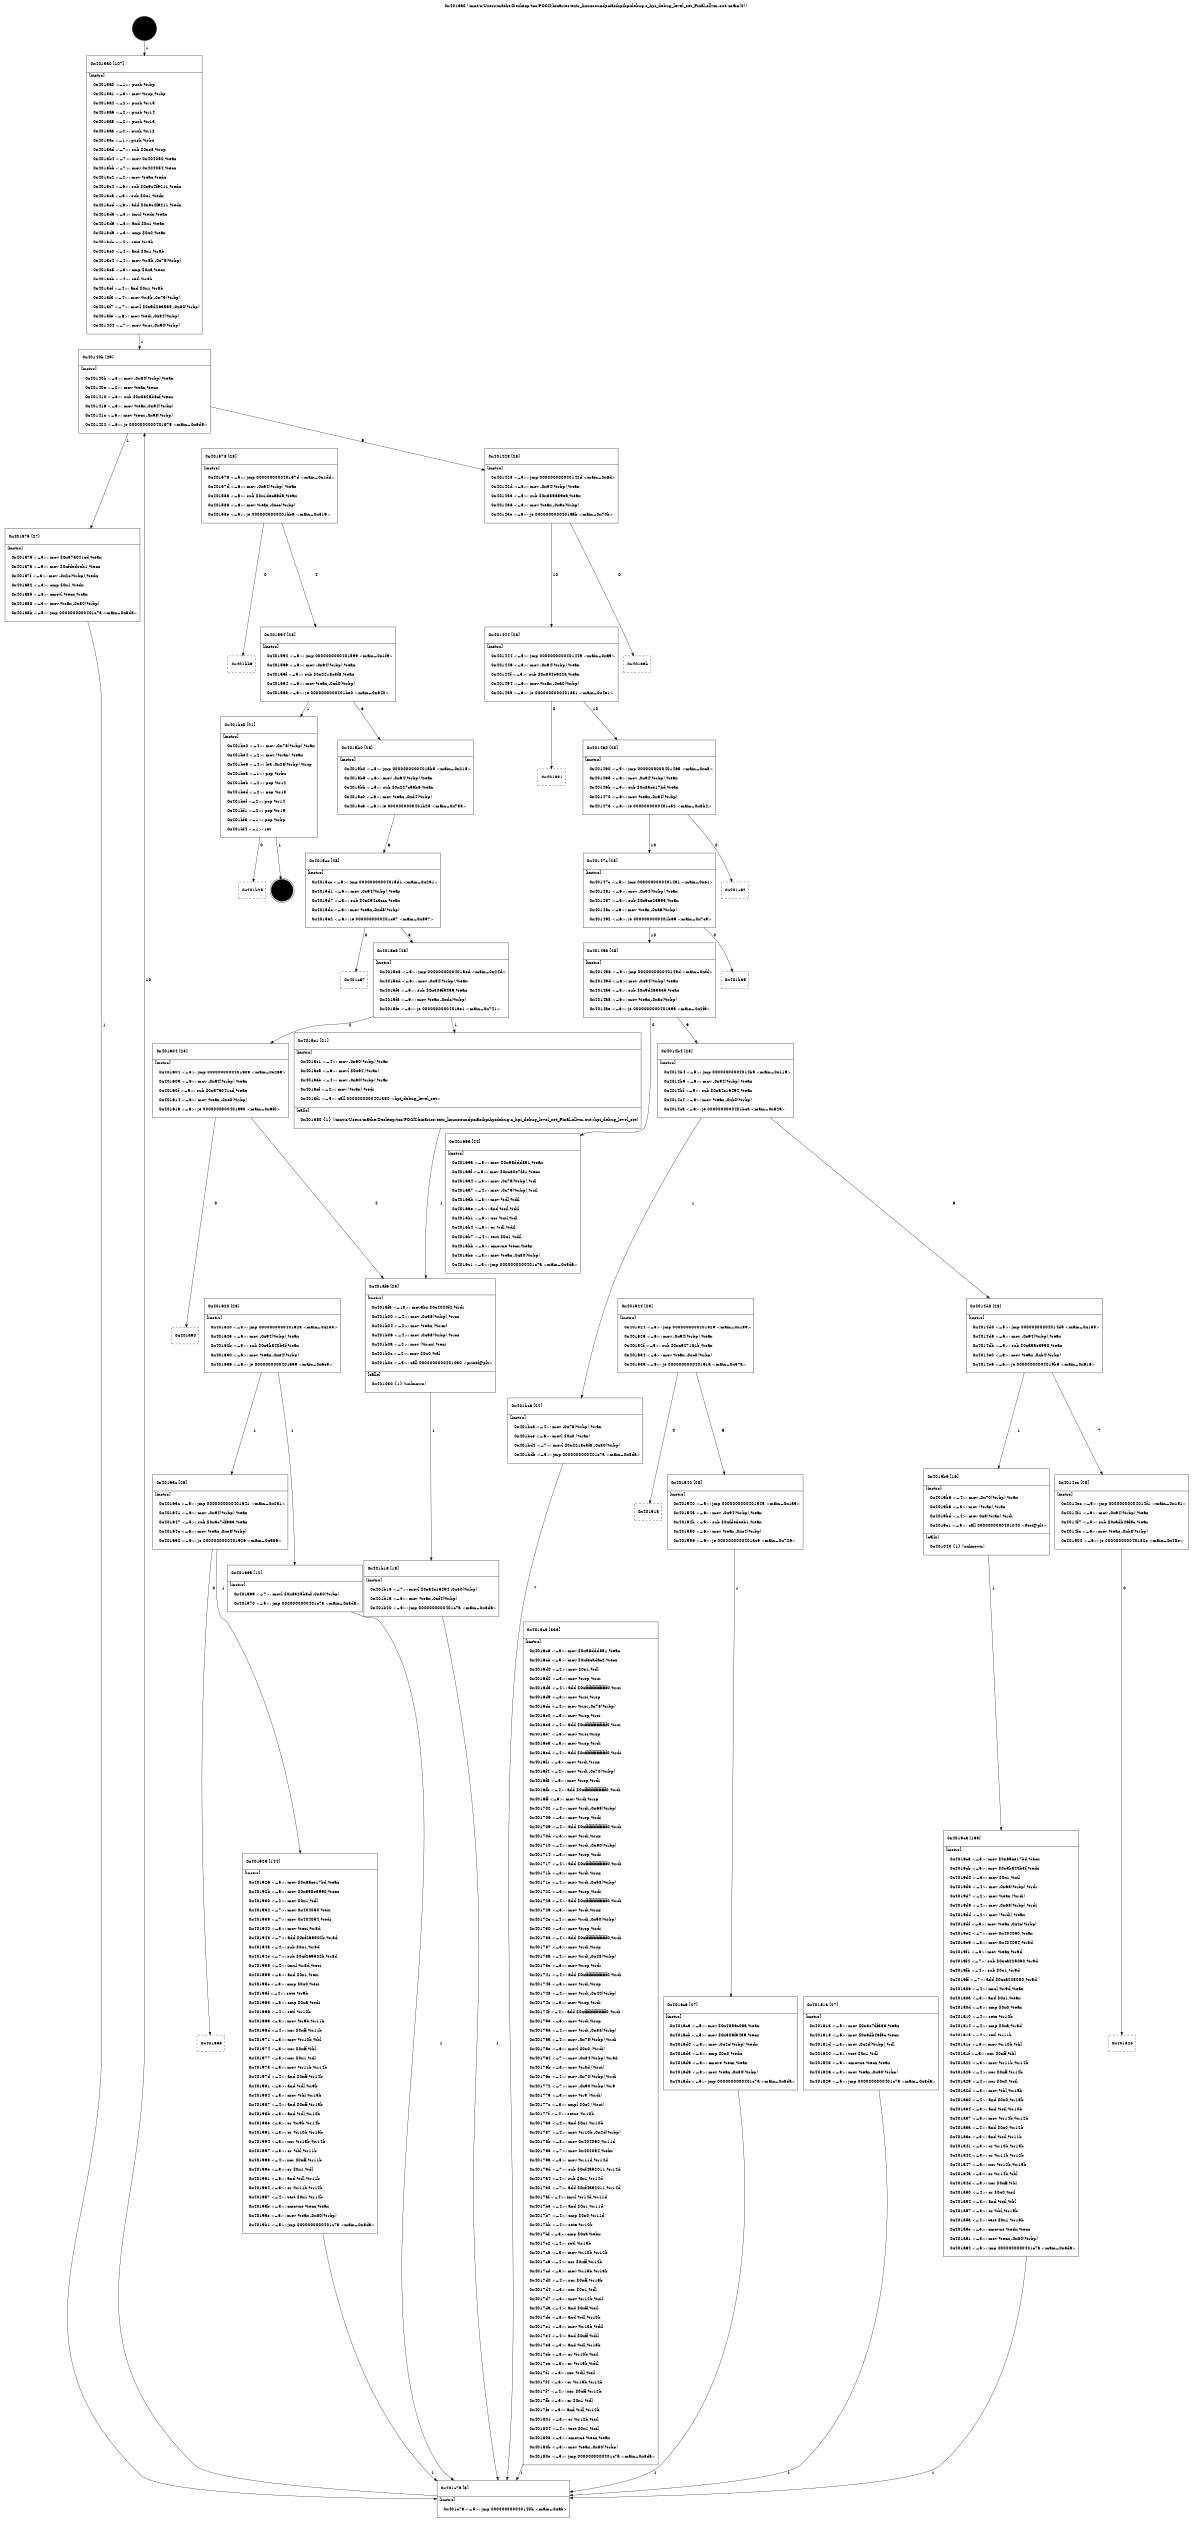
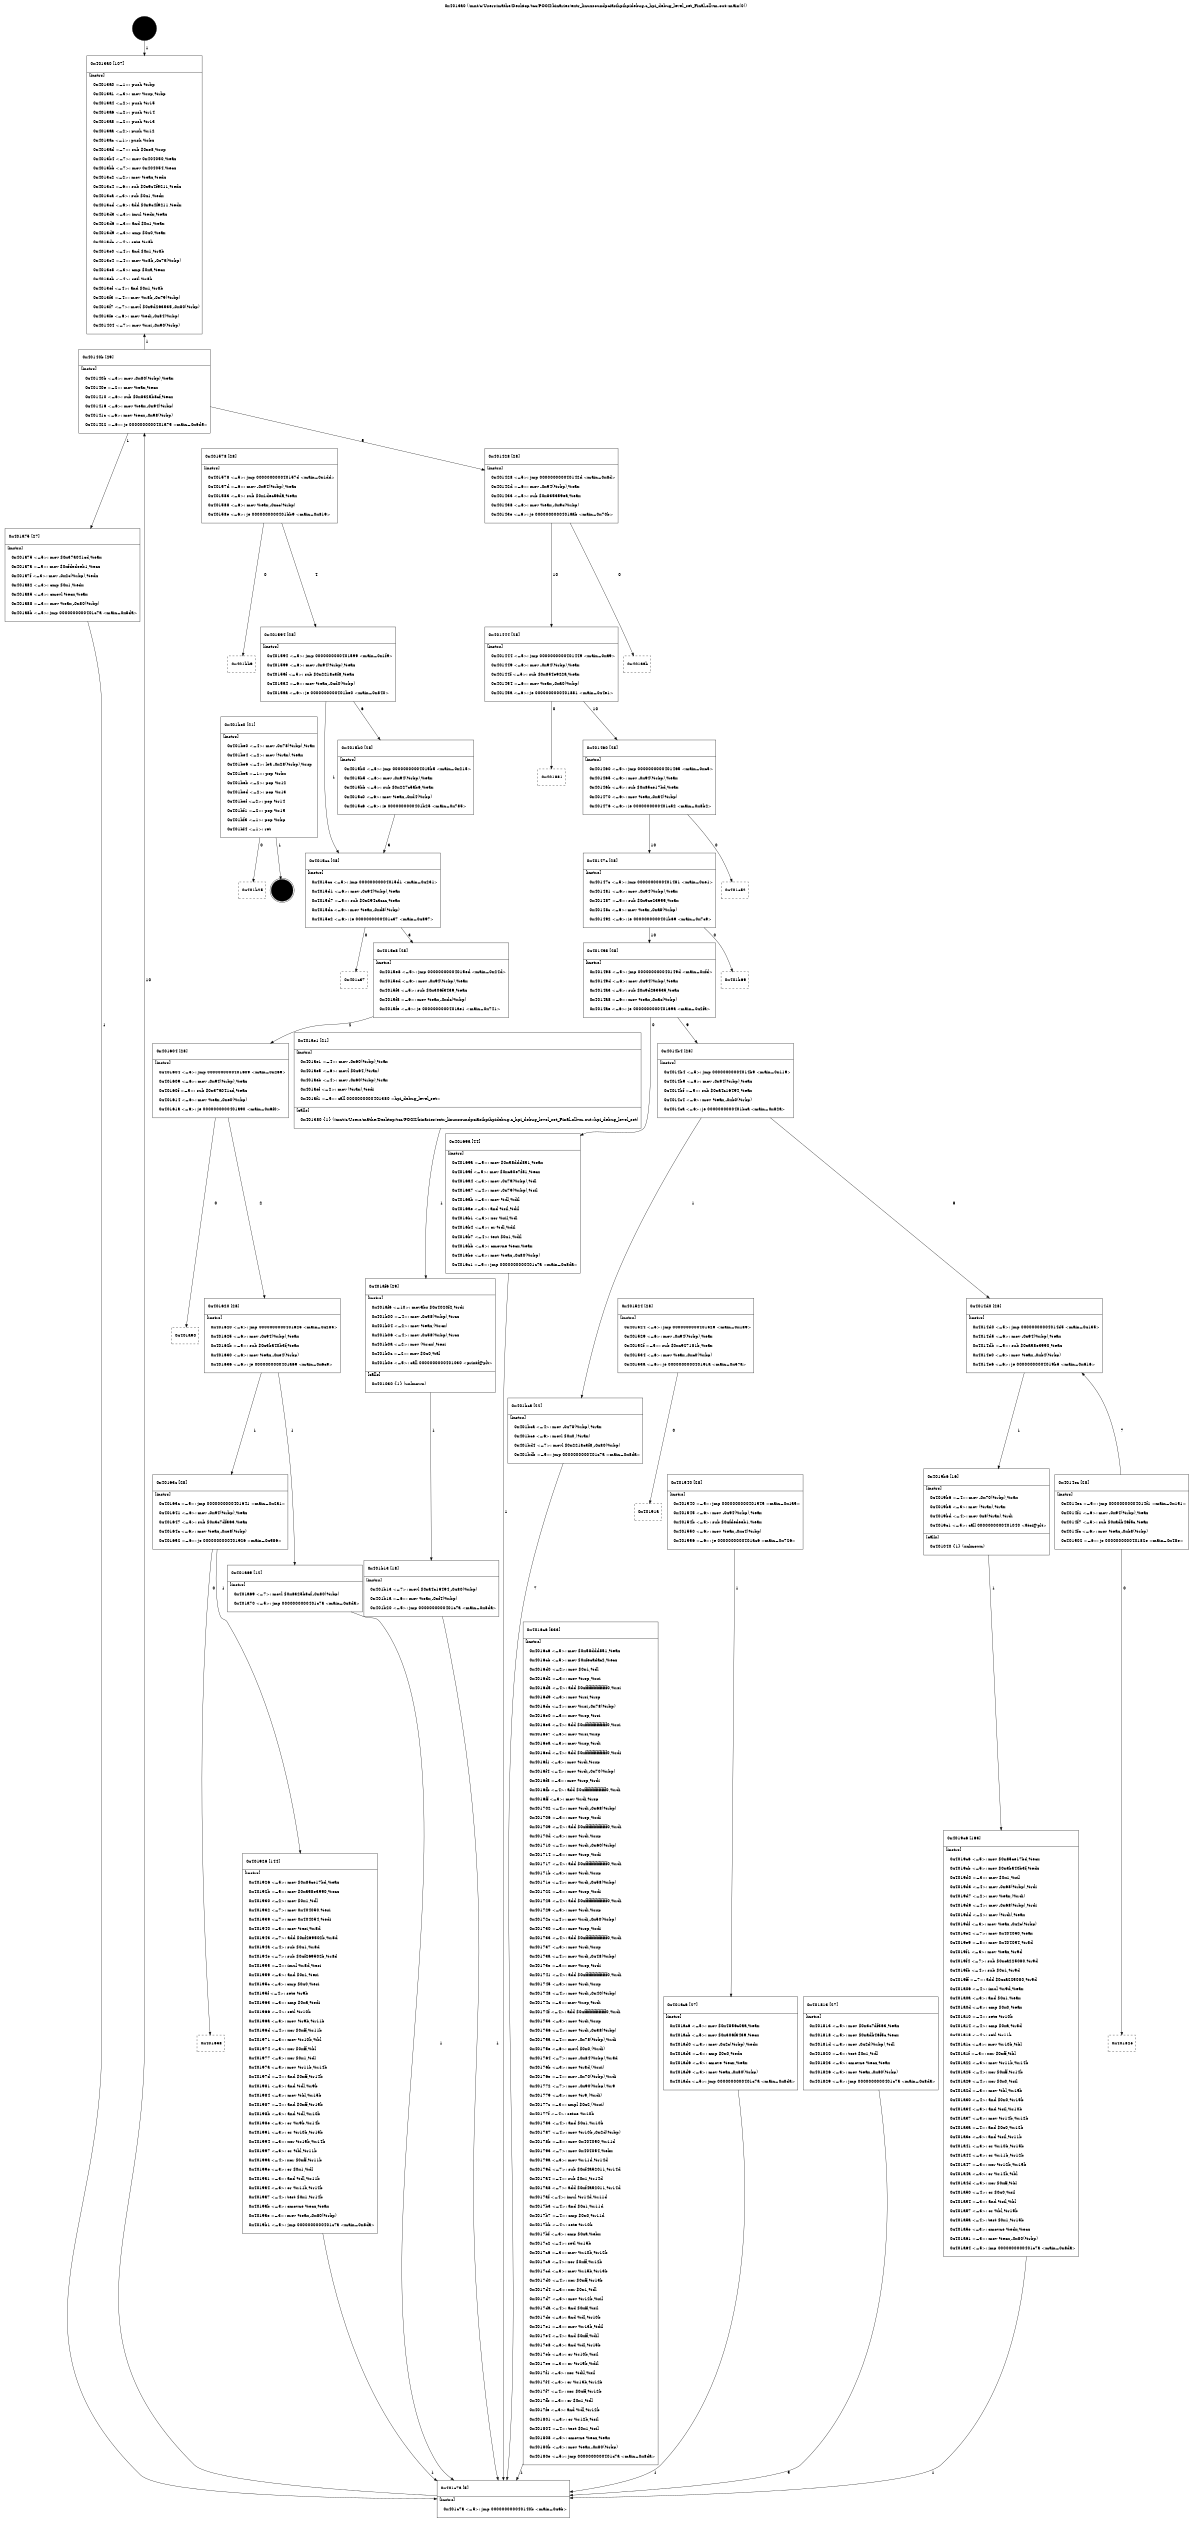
(139, 340) -> (144, 343)
(305, 708) -> (325, 777)
(453, 1024) -> none
(316, 1197) -> (246, 1207)
(710, 1422) -> none
(1076, 1423) -> (1111, 1422)
none -> (503, 1875)
(788, 2473) -> (788, 2473)
